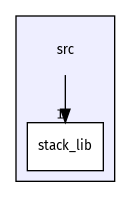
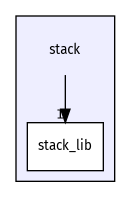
(65, 51) -> (65, 51)
